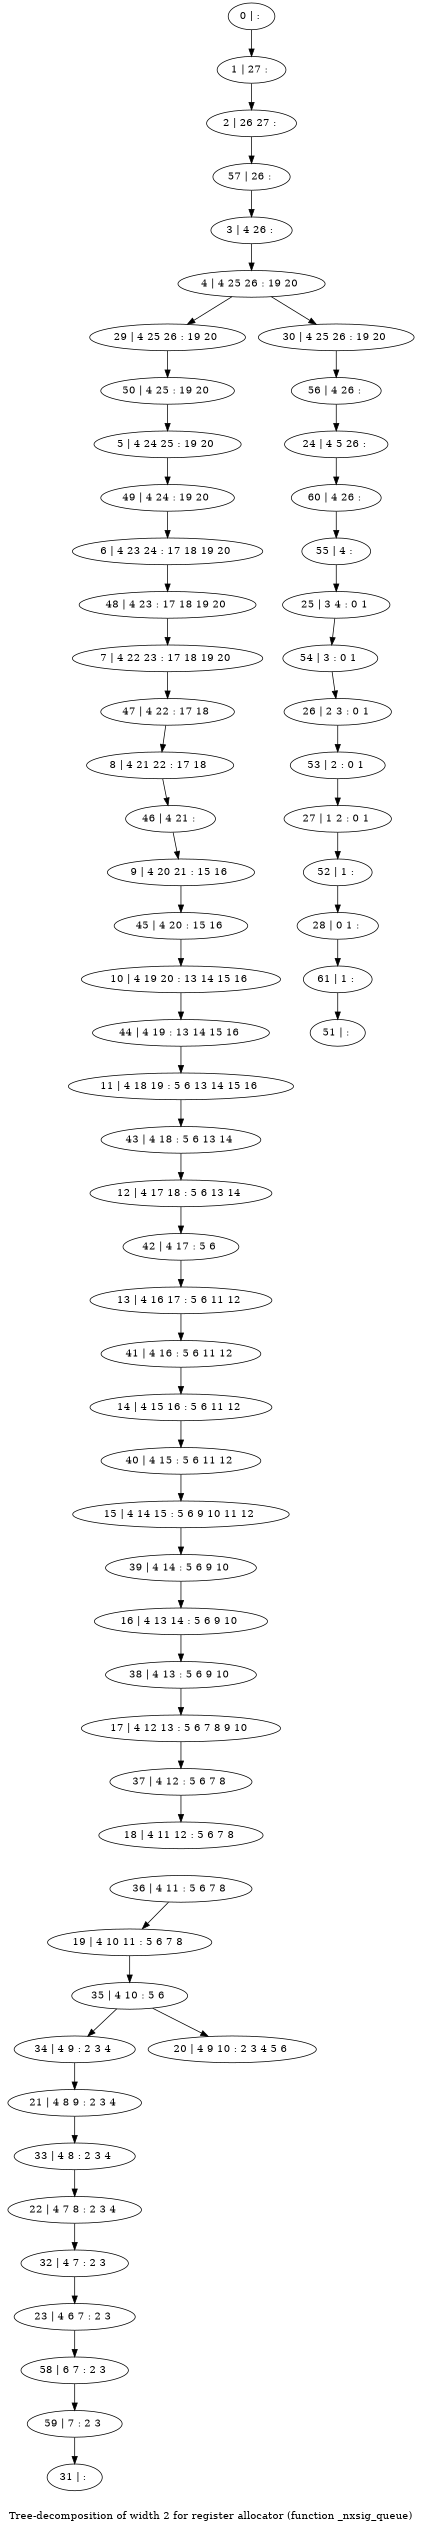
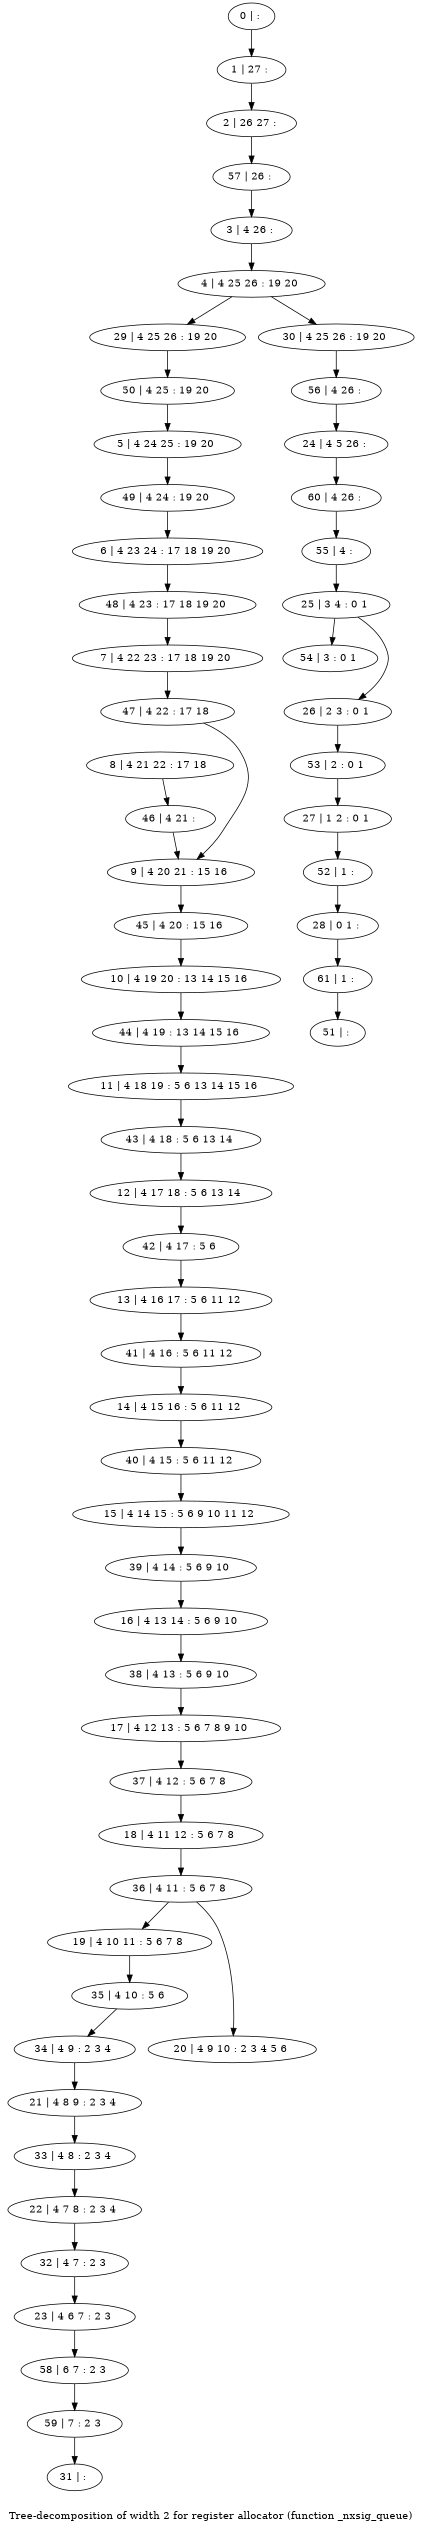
(334, 681) -> (388, 654)
(164, 735) -> (247, 786)
none -> (181, 1858)
(177, 2021) -> (228, 1960)
